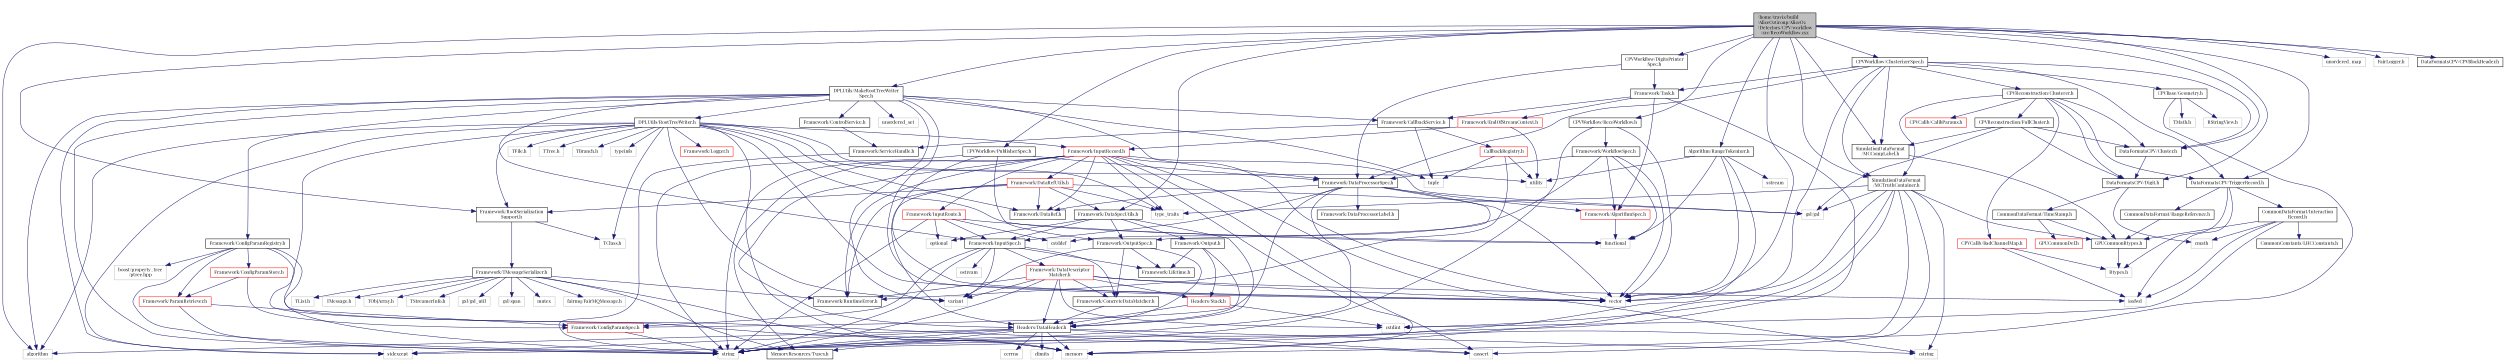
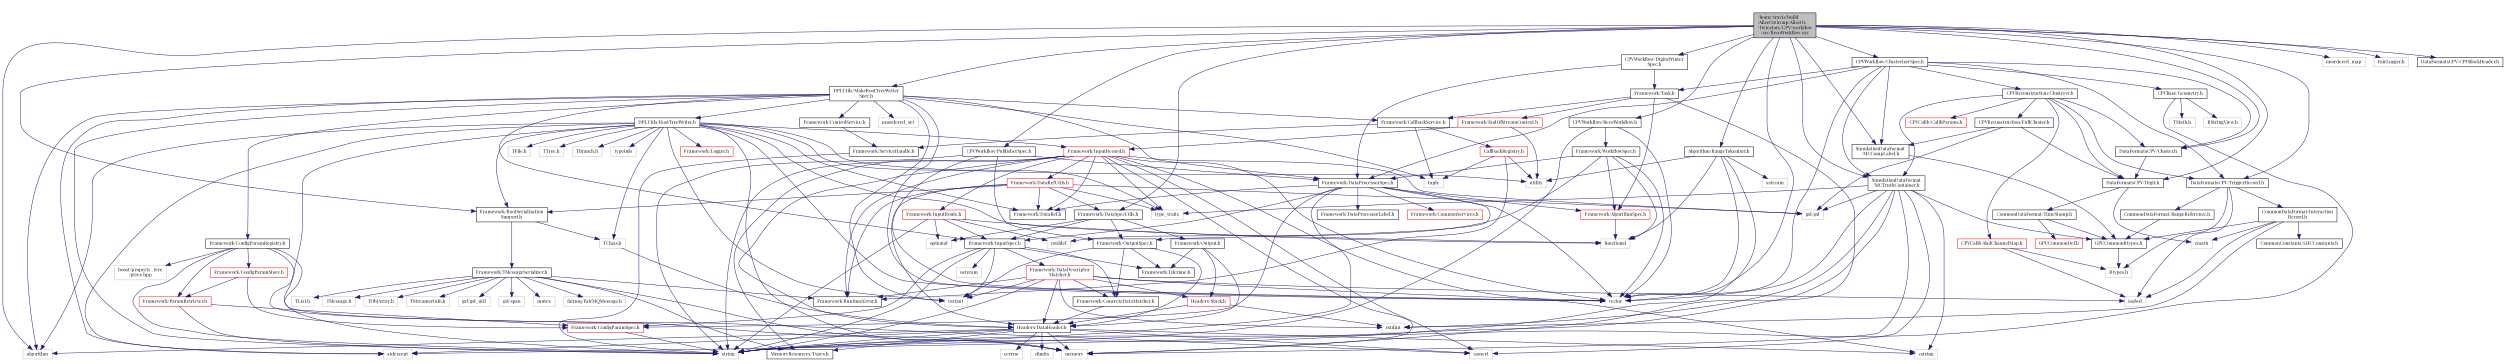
(2079, 137) -> none
none -> (1445, 215)
(1246, 303) -> (801, 308)
